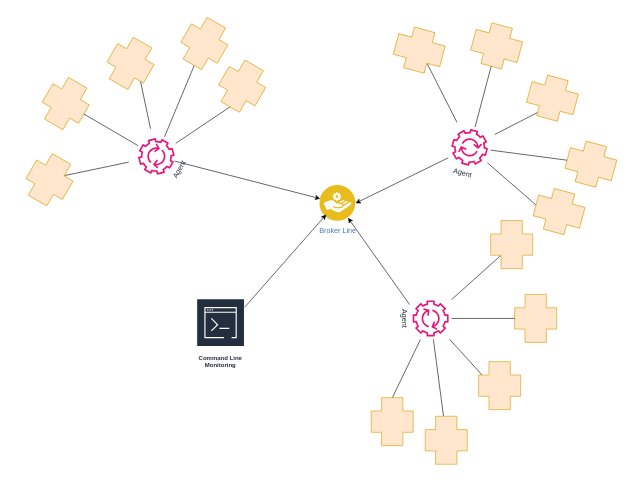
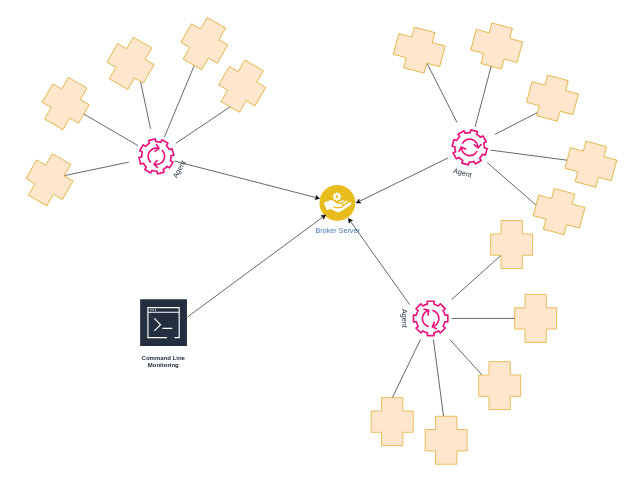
(338, 231) -> (338, 231)
(221, 335) -> (164, 335)
